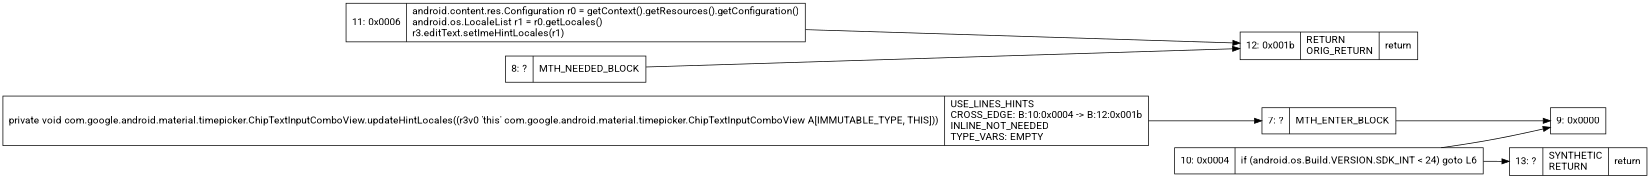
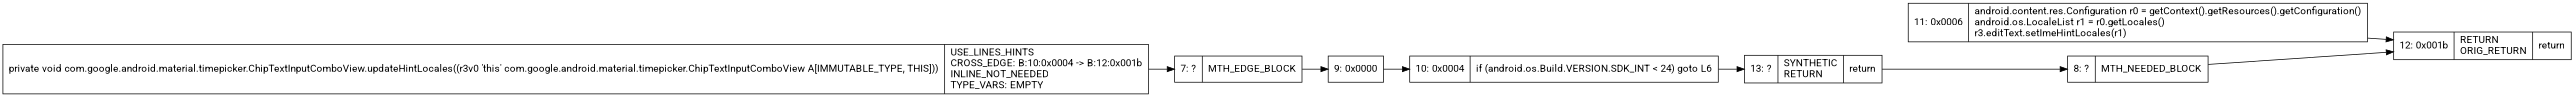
none -> (1971, 69)
(1343, 120) -> (1252, 69)
(1492, 140) -> (1393, 69)
